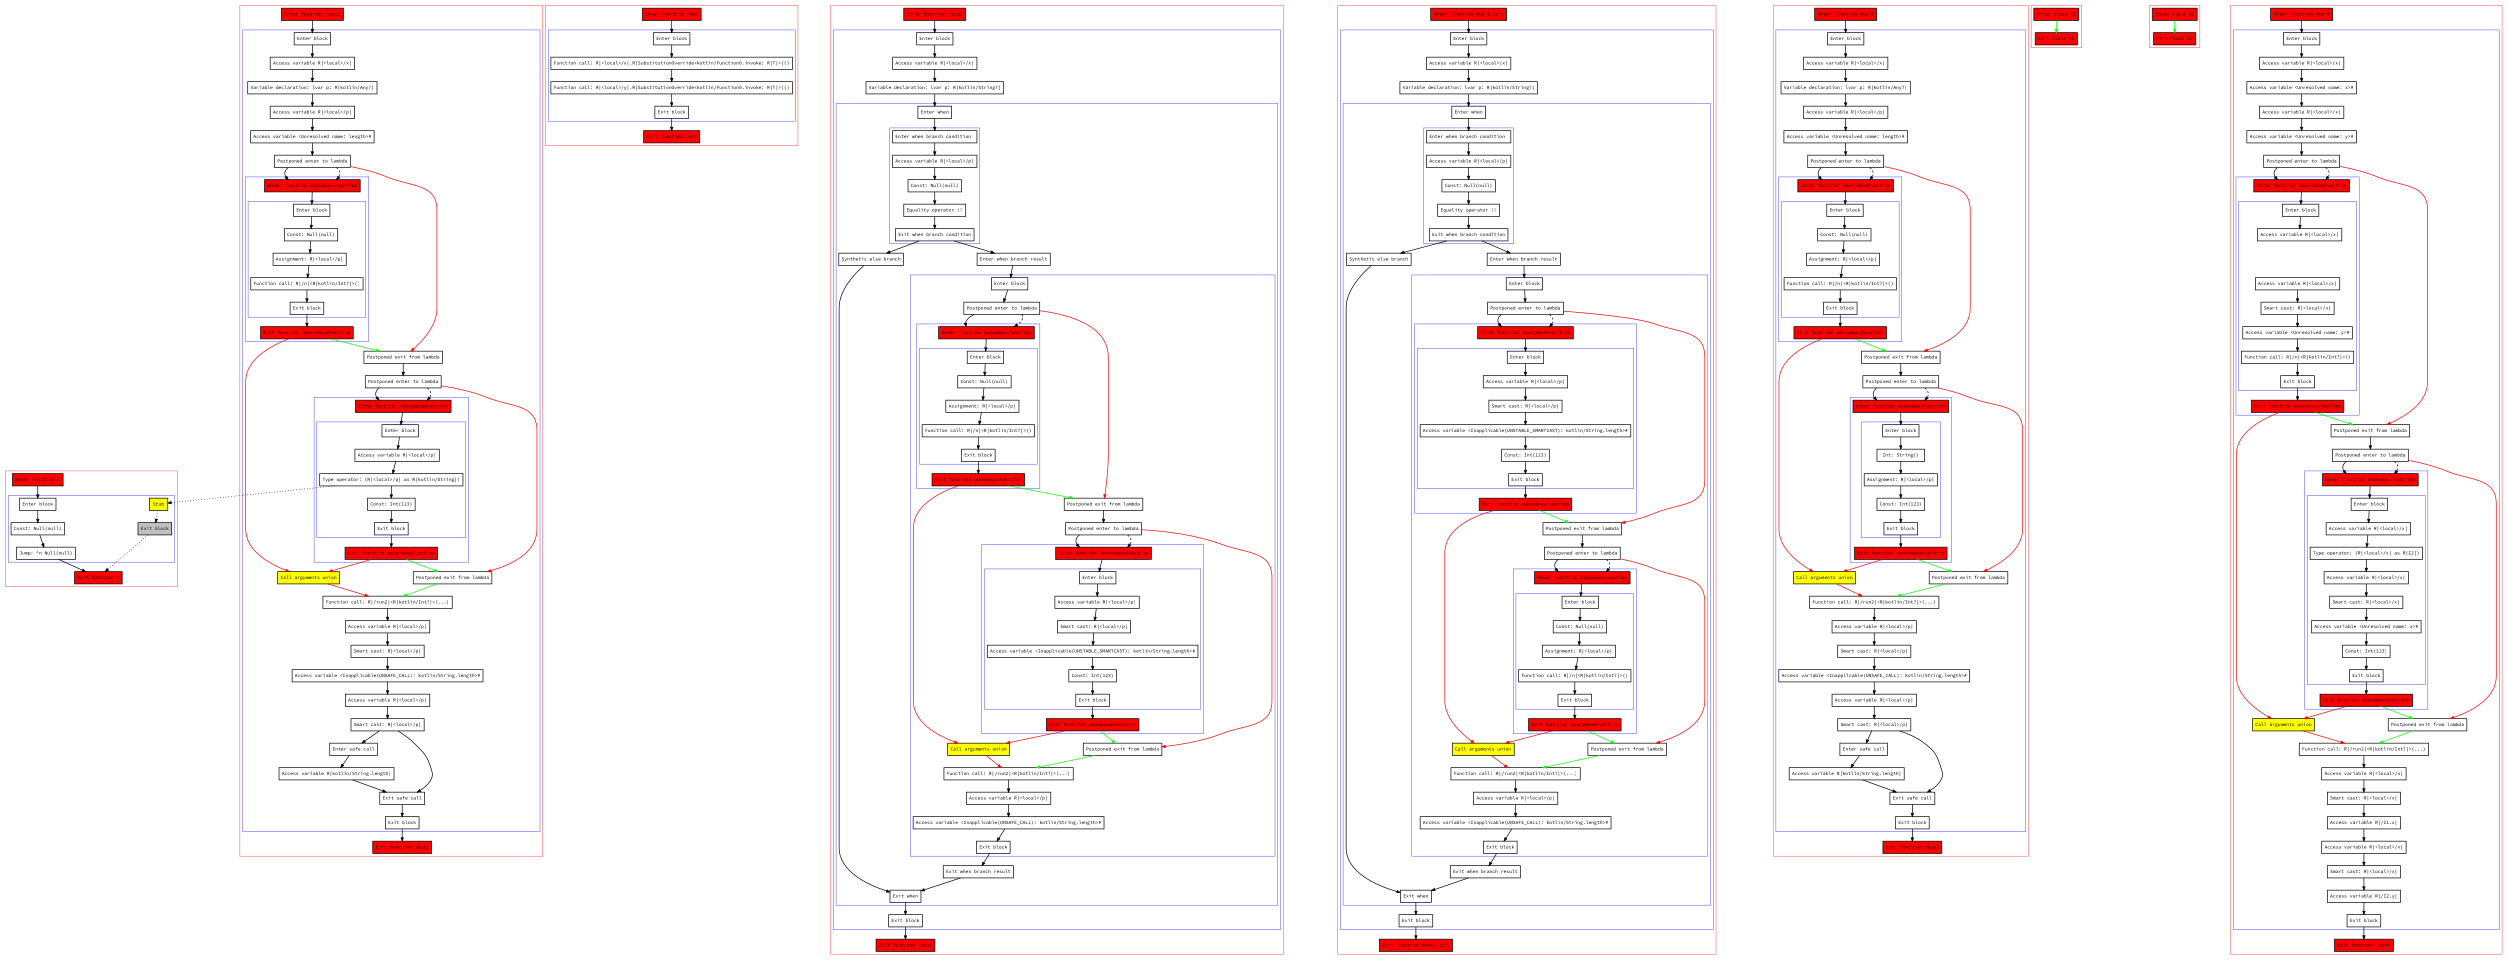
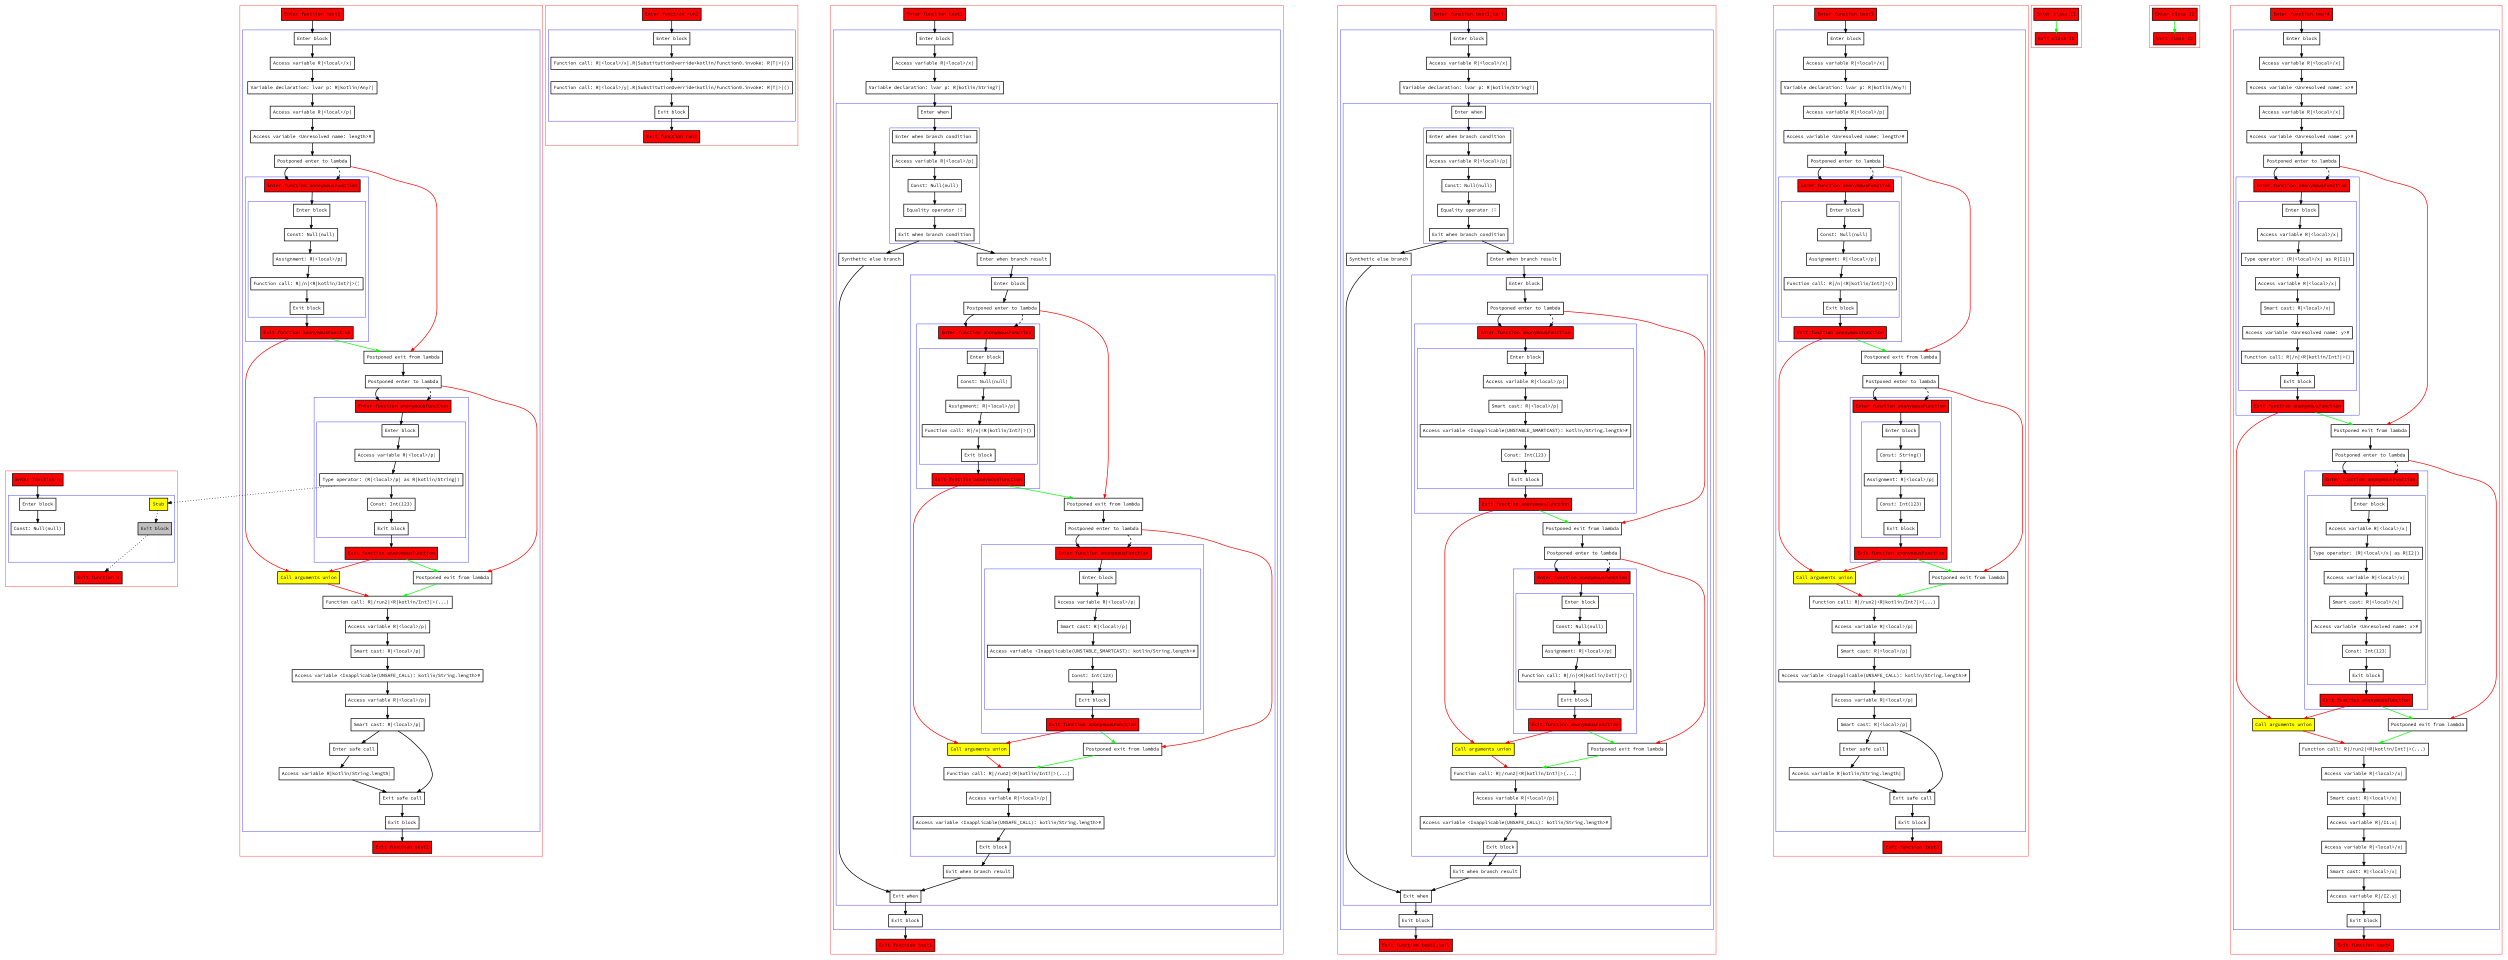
none -> (2298, 259)
(1901, 455) -> (1901, 455)
(46, 553) -> none
